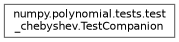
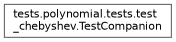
(90, 21) -> (88, 21)
